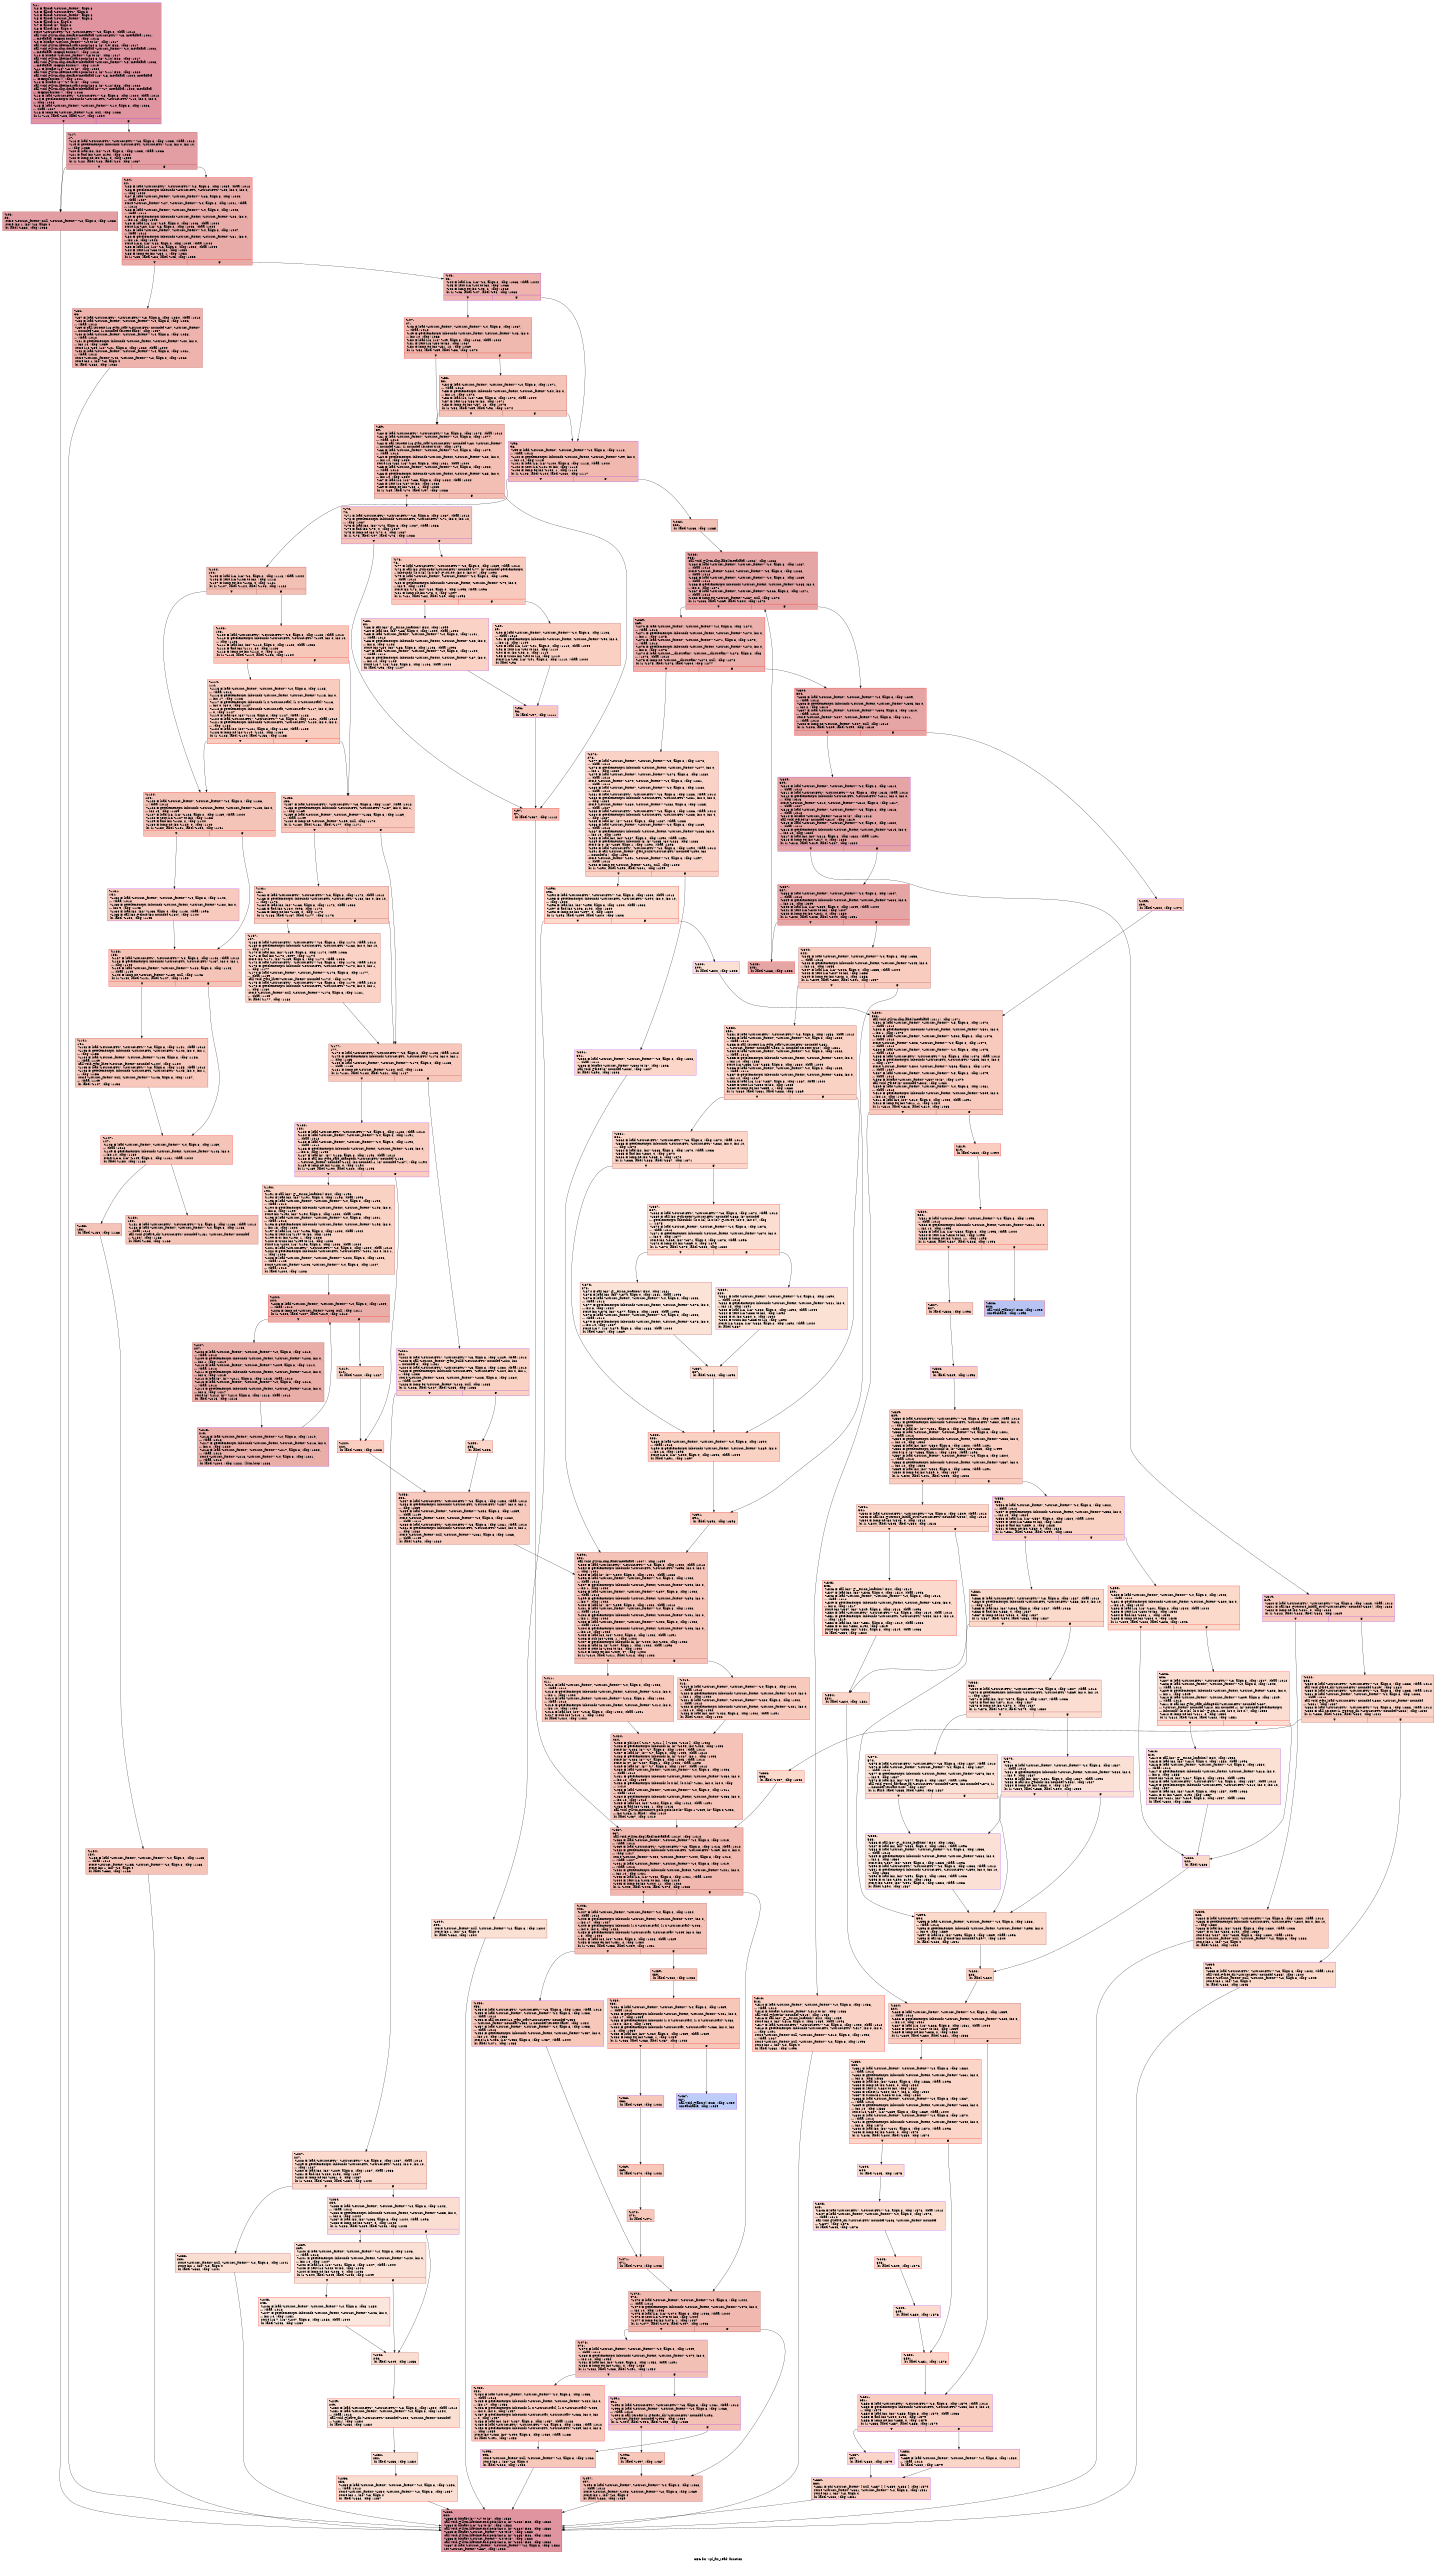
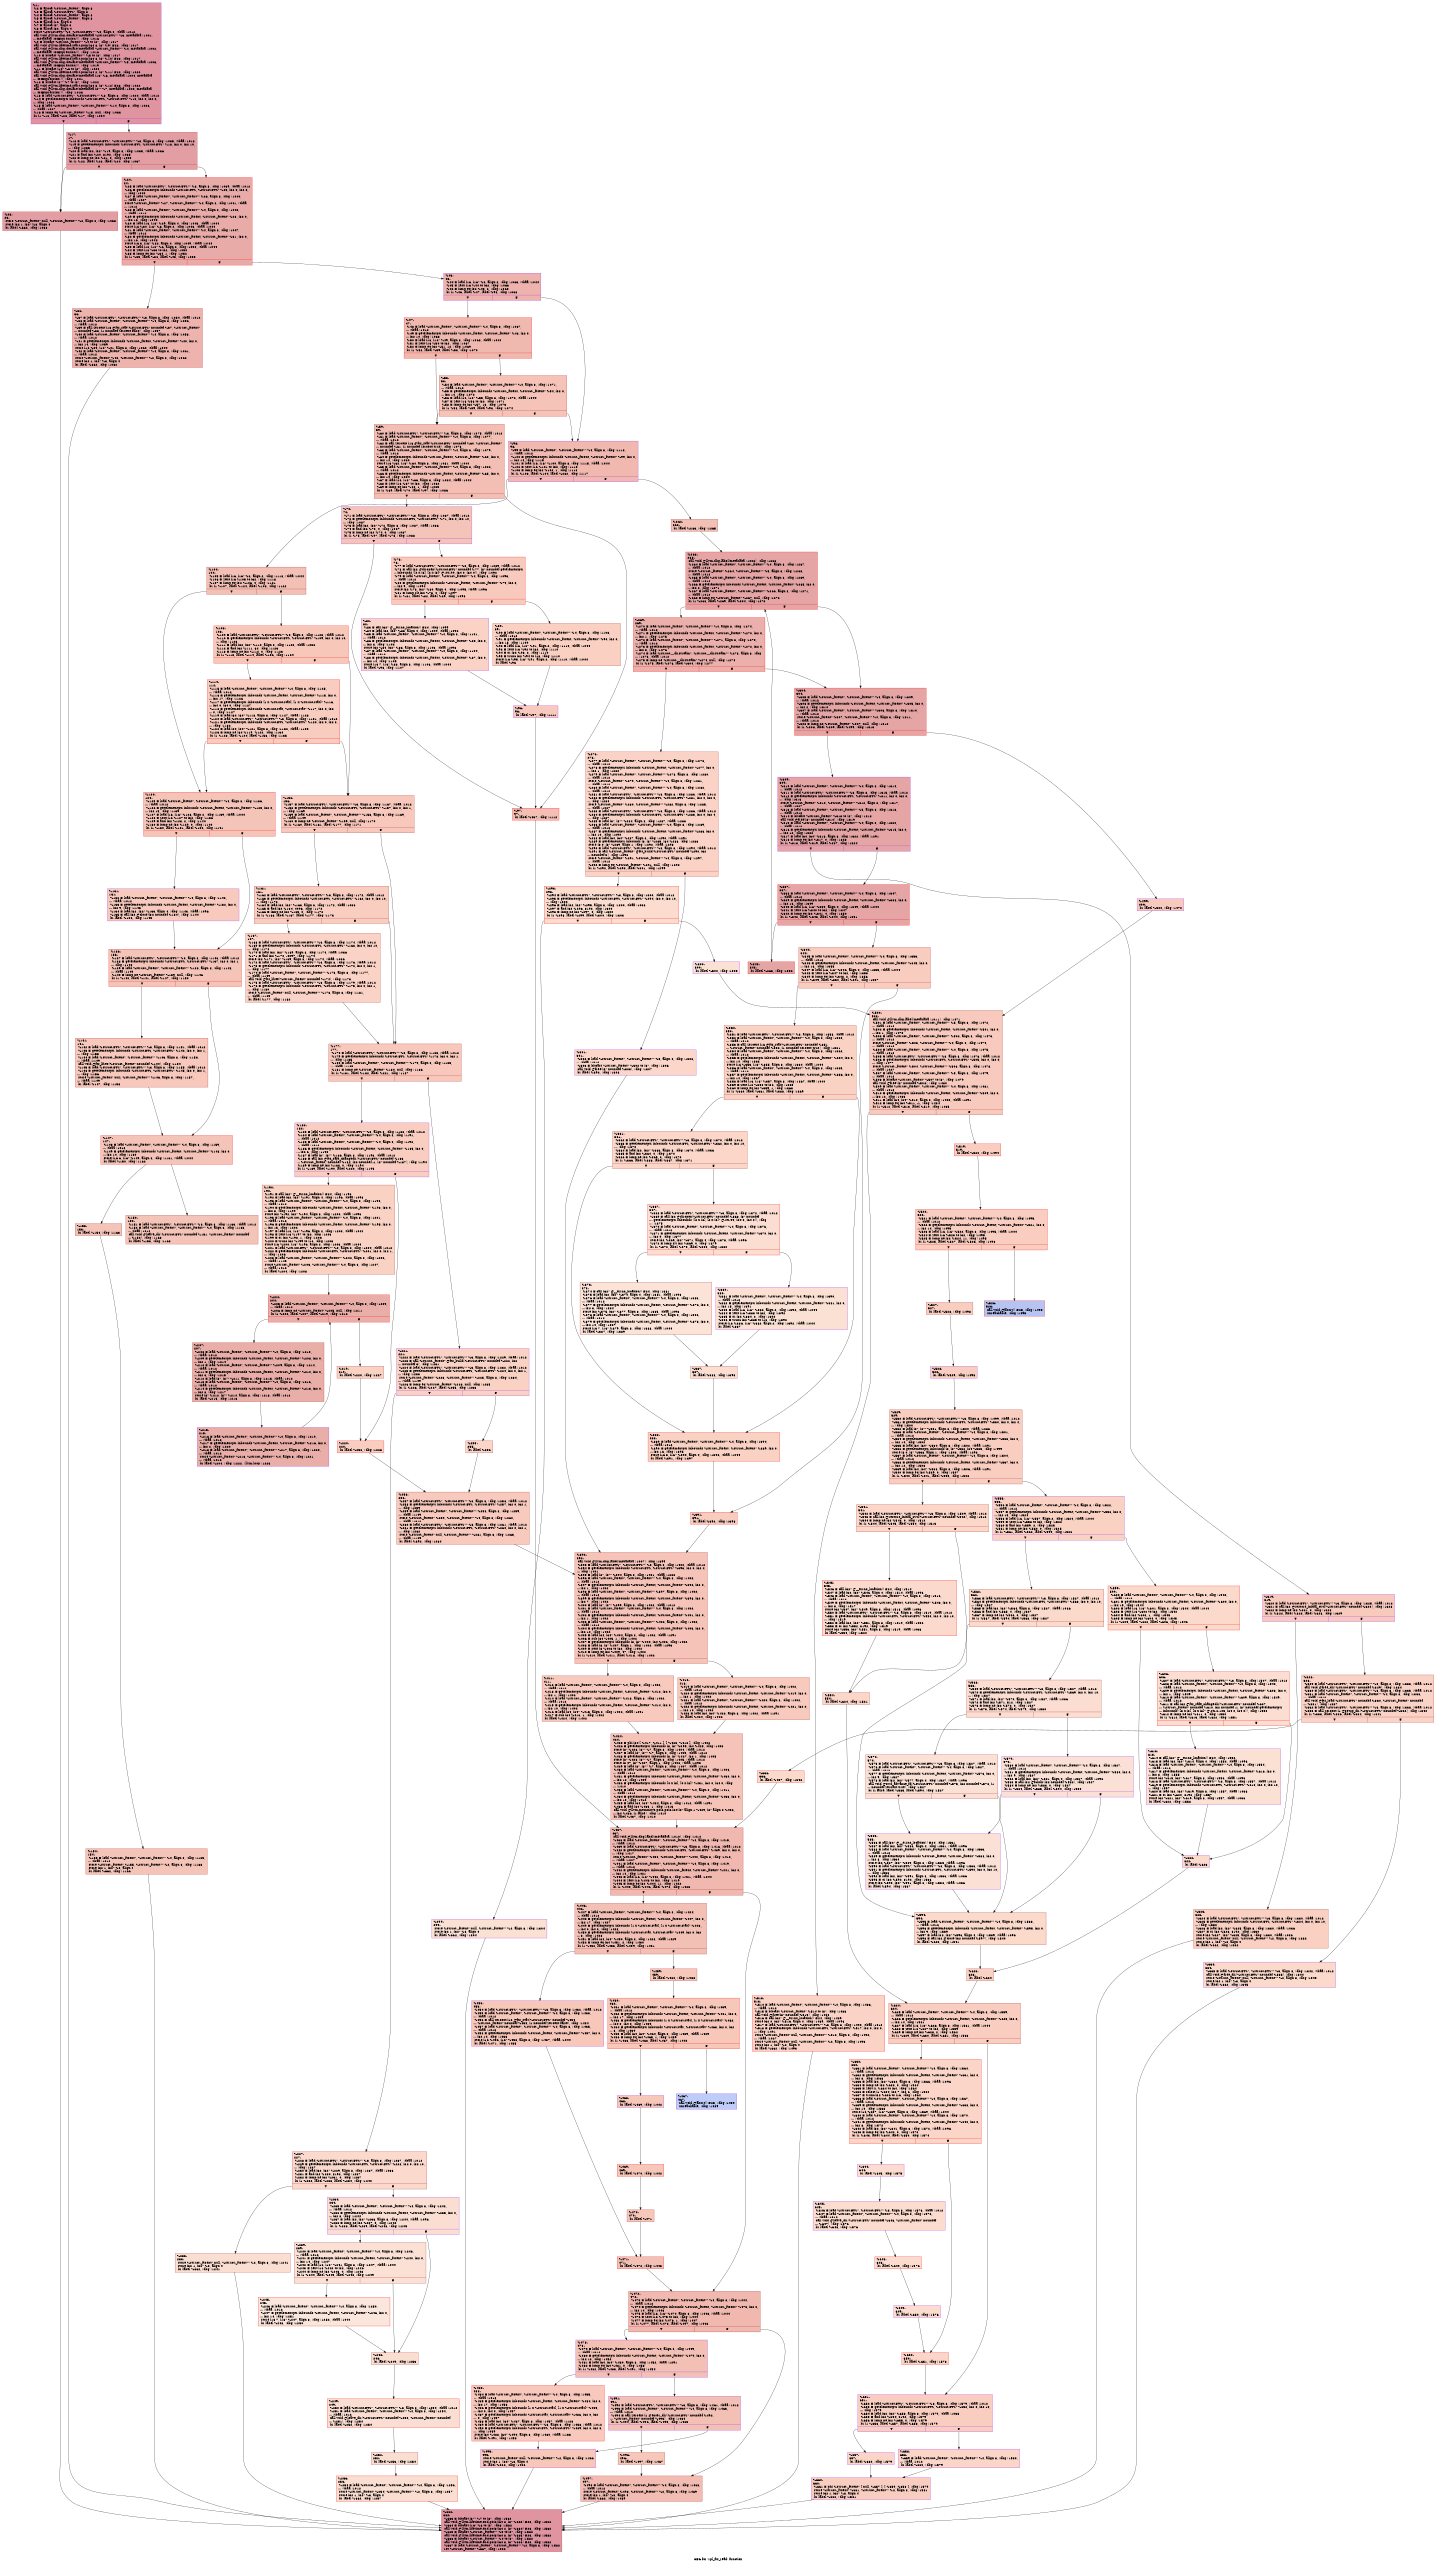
(489, 1929) -> (489, 1929)
